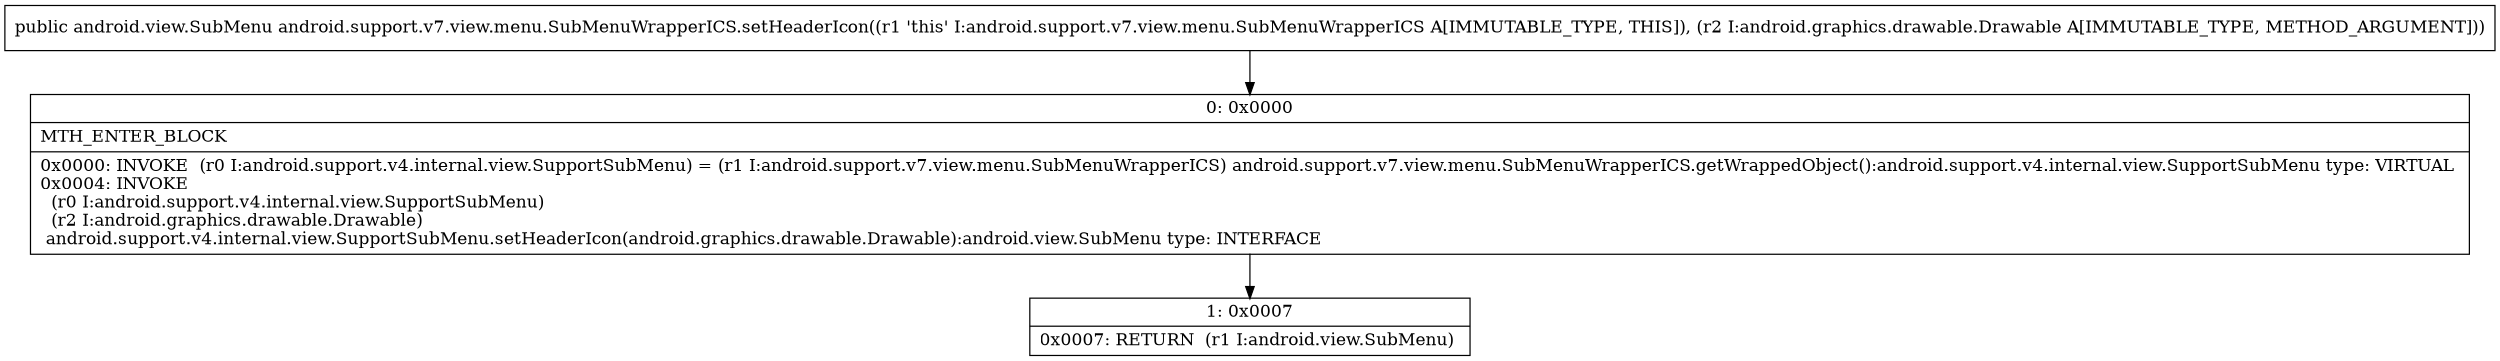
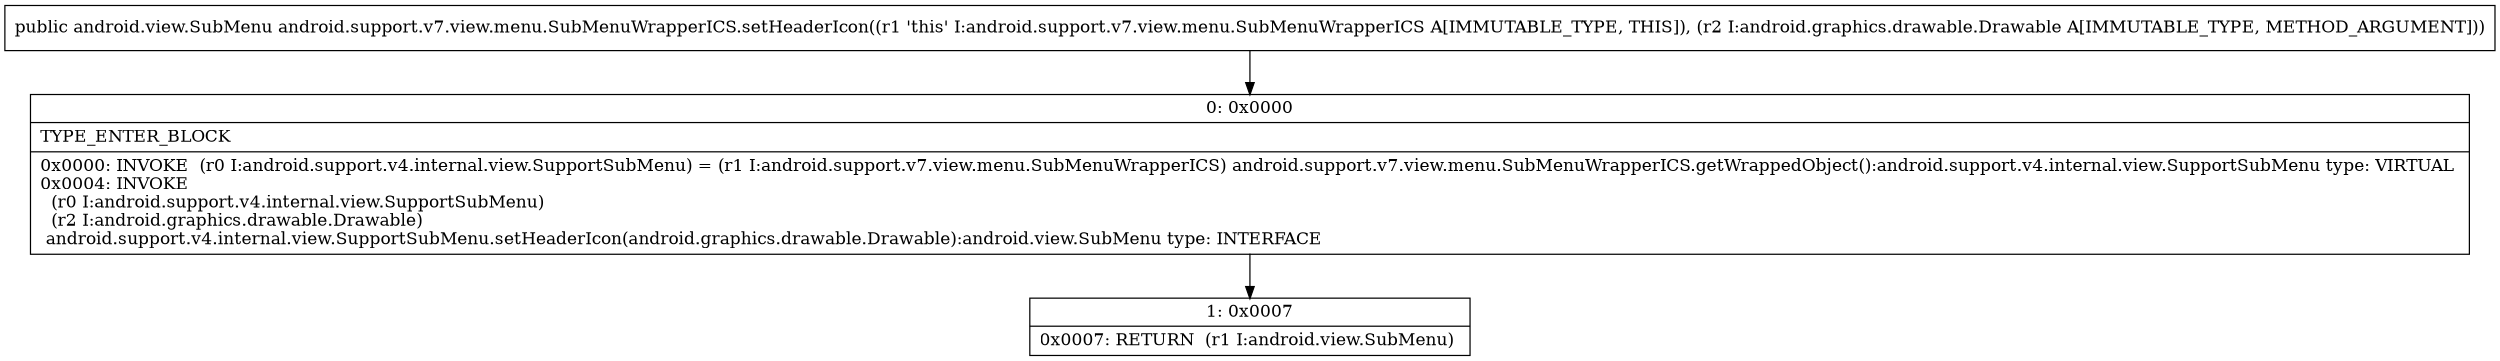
(134, 137) -> (136, 137)
